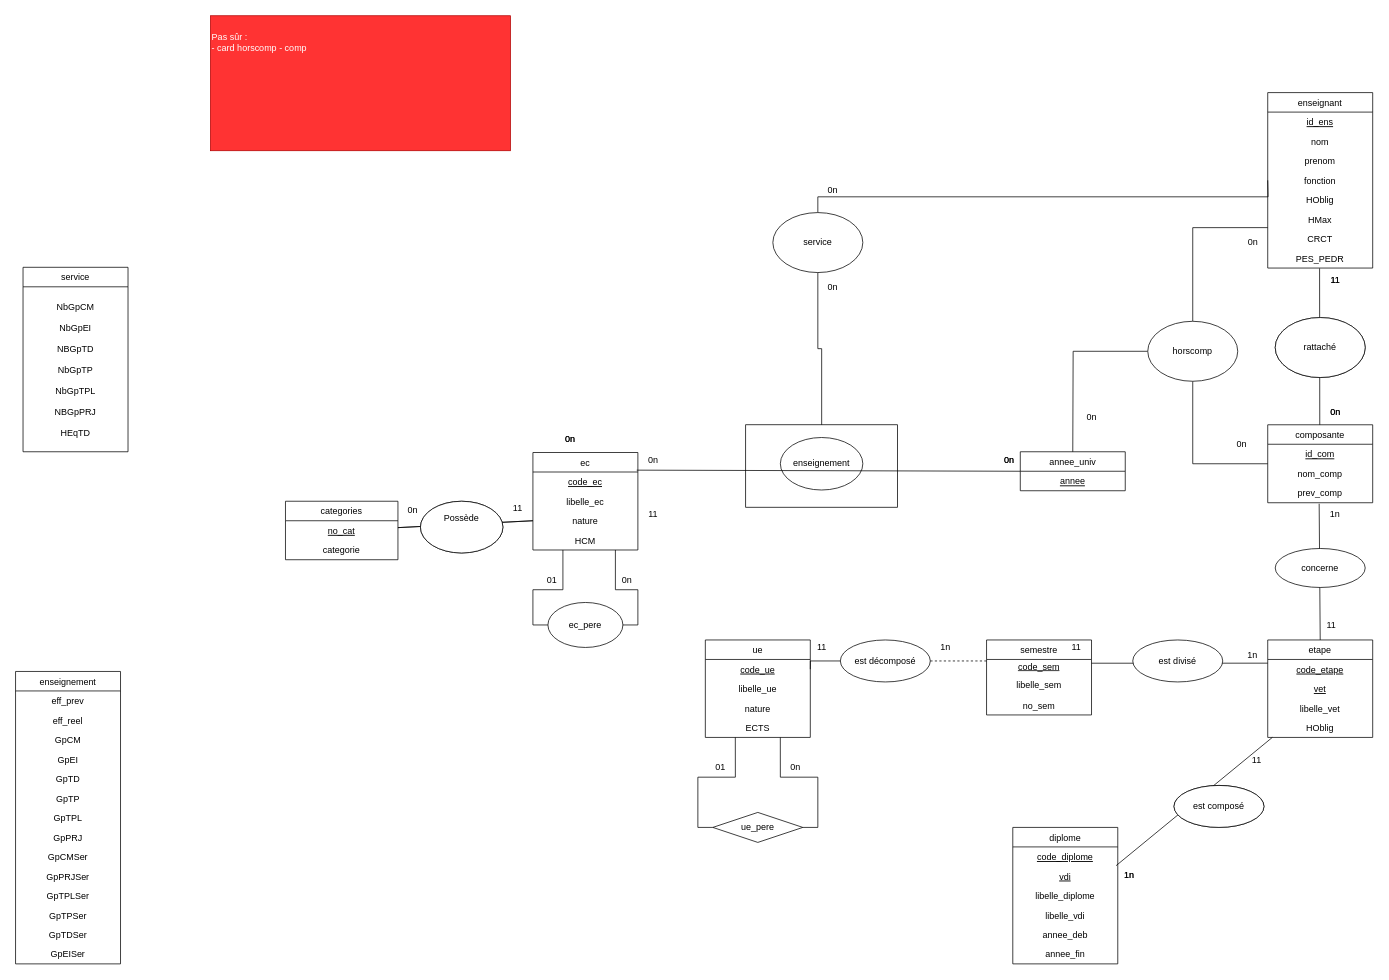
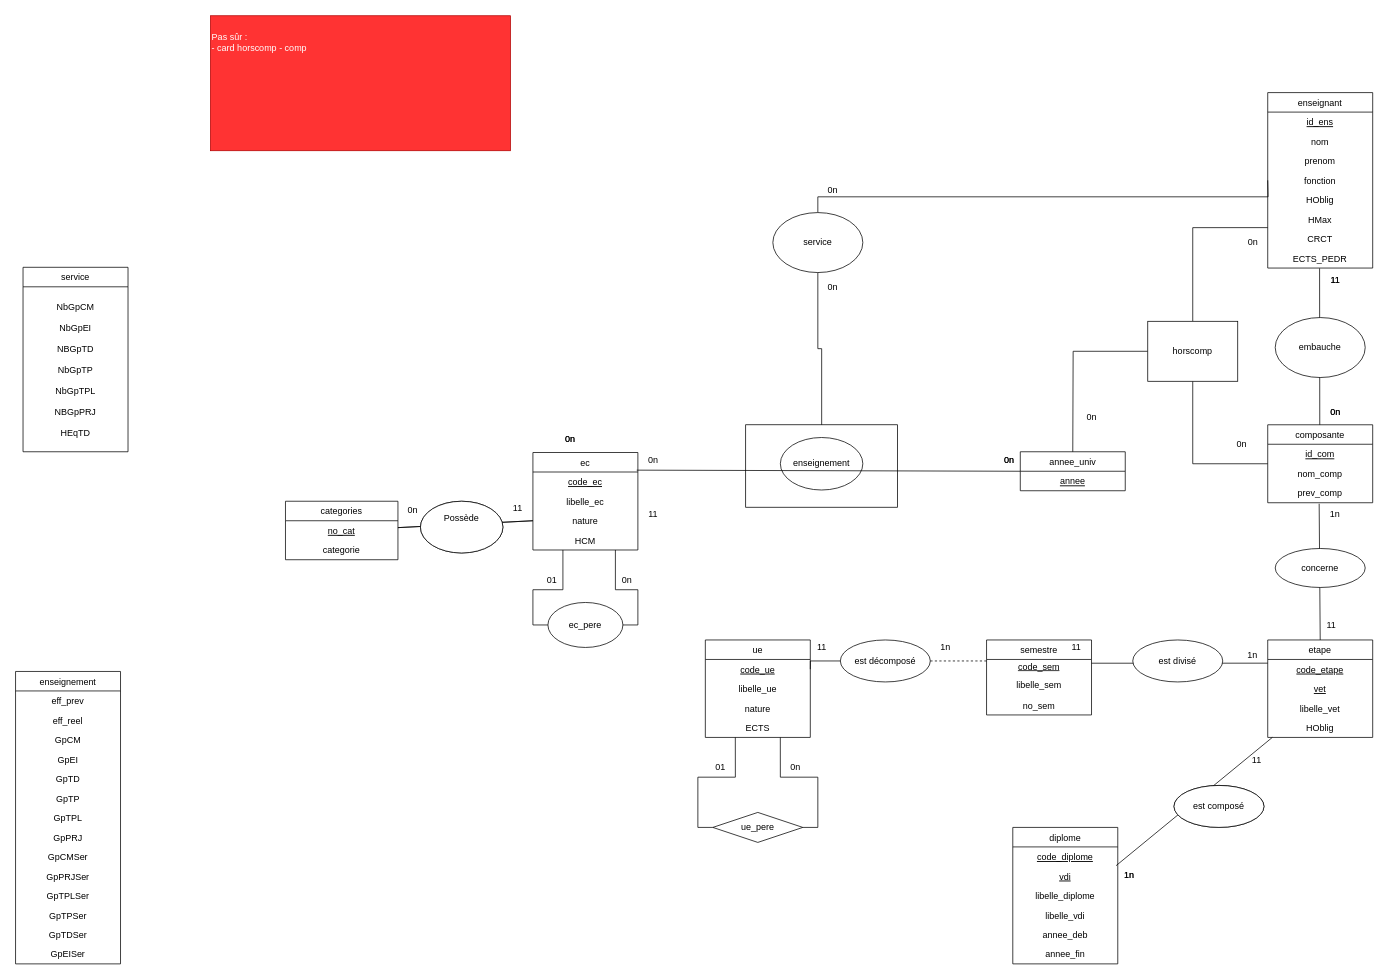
(1320, 259) -> (1320, 259)
(1320, 348) -> none
(1193, 351) -> (1193, 351)
